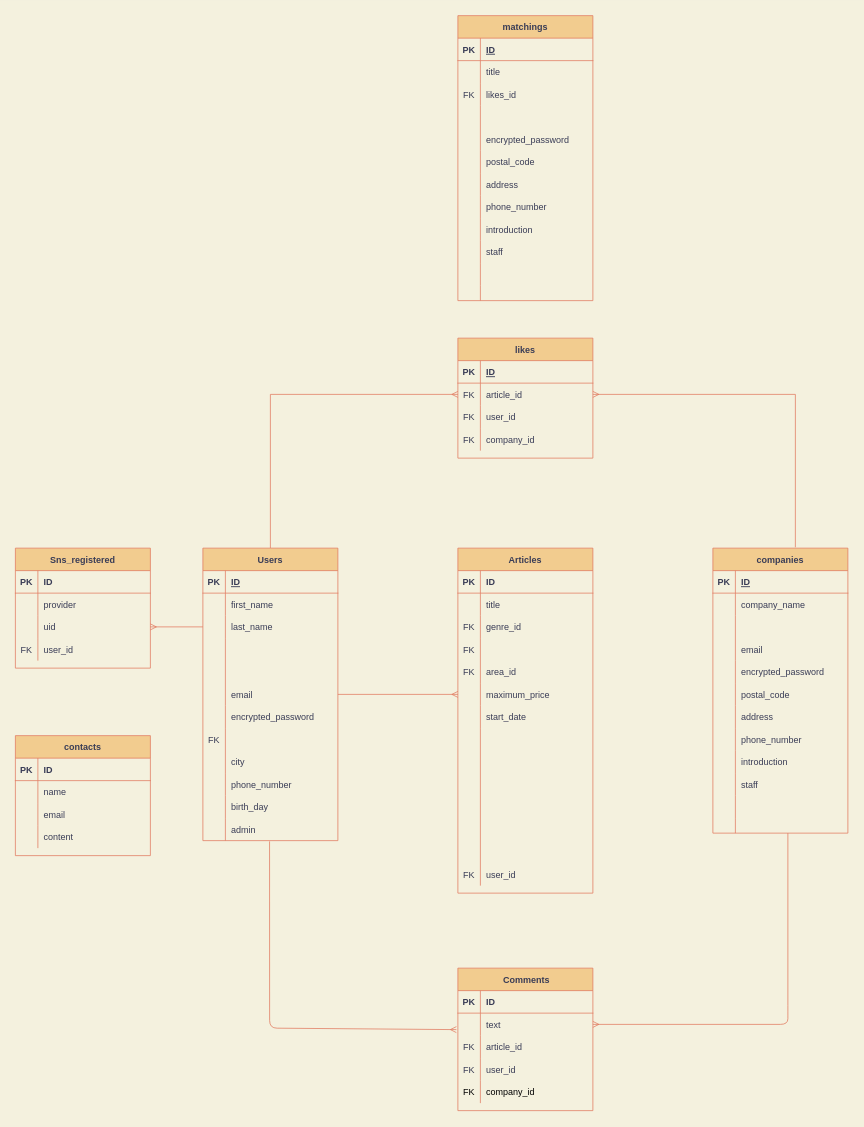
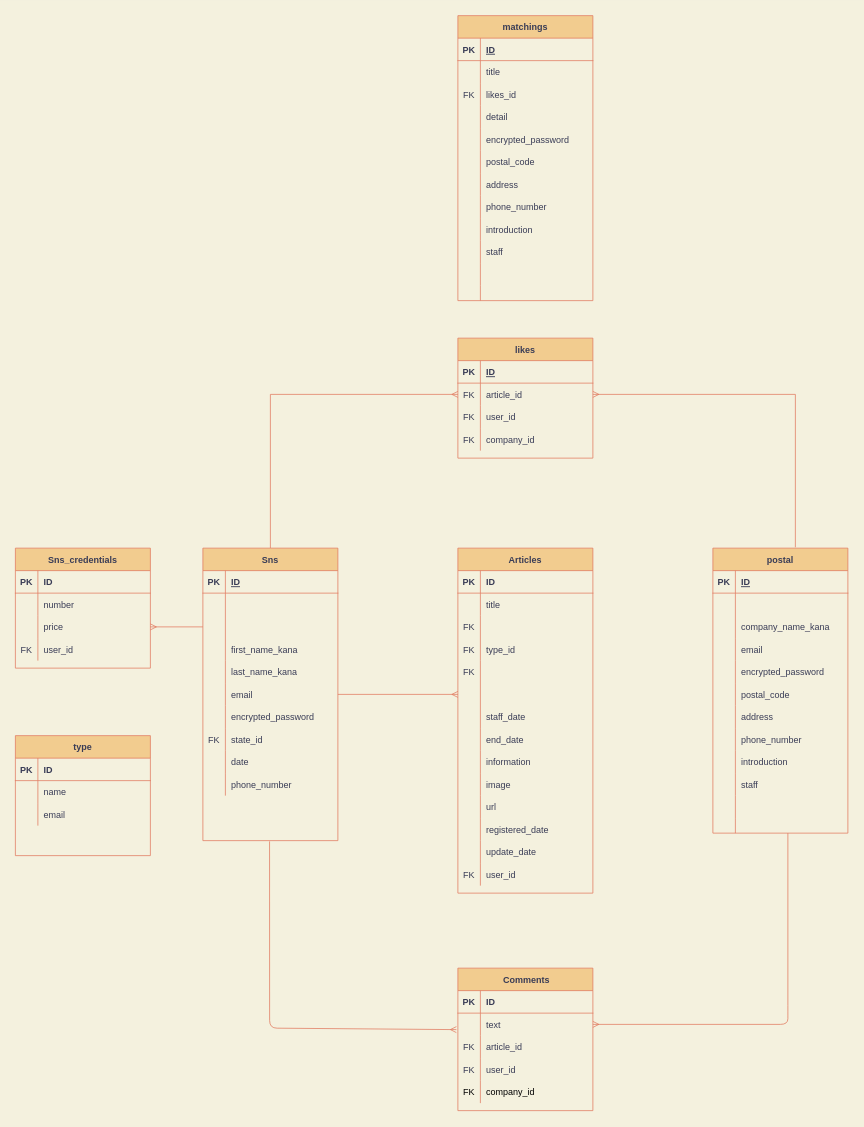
none -> (537, 117)
(83, 560) -> (83, 560)
(270, 560) -> (270, 560)
(780, 560) -> (780, 560)
(282, 604) -> none
(792, 604) -> none
(62, 605) -> (59, 605)
(50, 627) -> (55, 627)
(282, 627) -> none
(537, 627) -> none
none -> (792, 627)
none -> (282, 649)
none -> (537, 649)
none -> (282, 672)
(537, 672) -> none
(537, 694) -> none
(511, 717) -> (511, 717)
none -> (282, 739)
none -> (537, 739)
(83, 747) -> (83, 747)
(240, 762) -> (241, 762)
none -> (537, 762)
none -> (537, 784)
(282, 807) -> none
none -> (537, 807)
(282, 829) -> none
none -> (537, 829)
(94, 837) -> none
none -> (537, 852)
